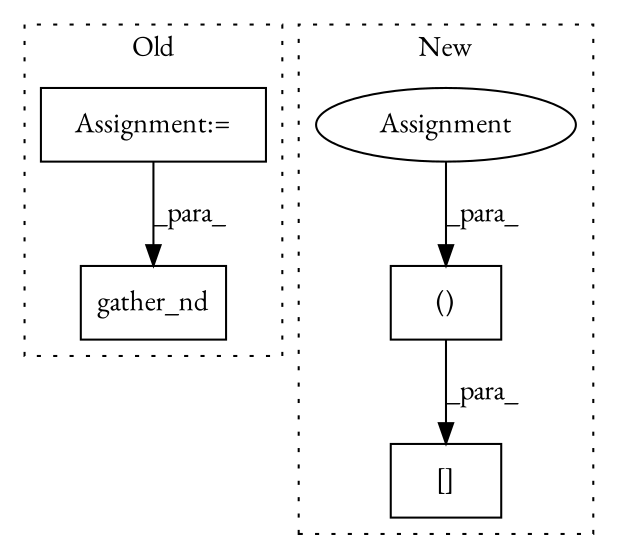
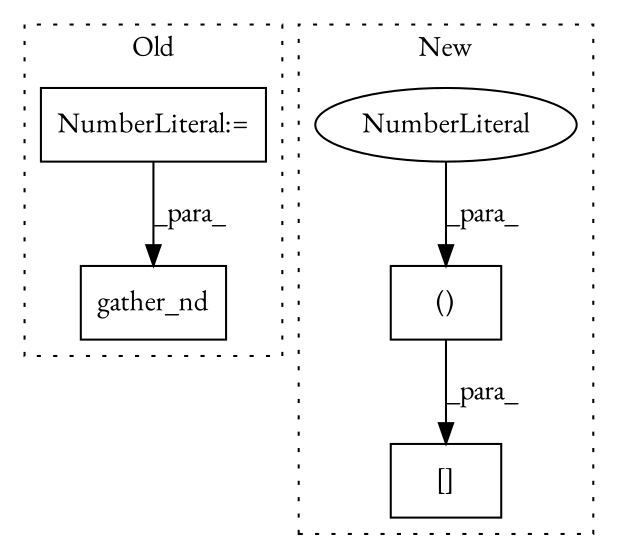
(153, 125) -> (153, 125)
(446, 125) -> (446, 125)
